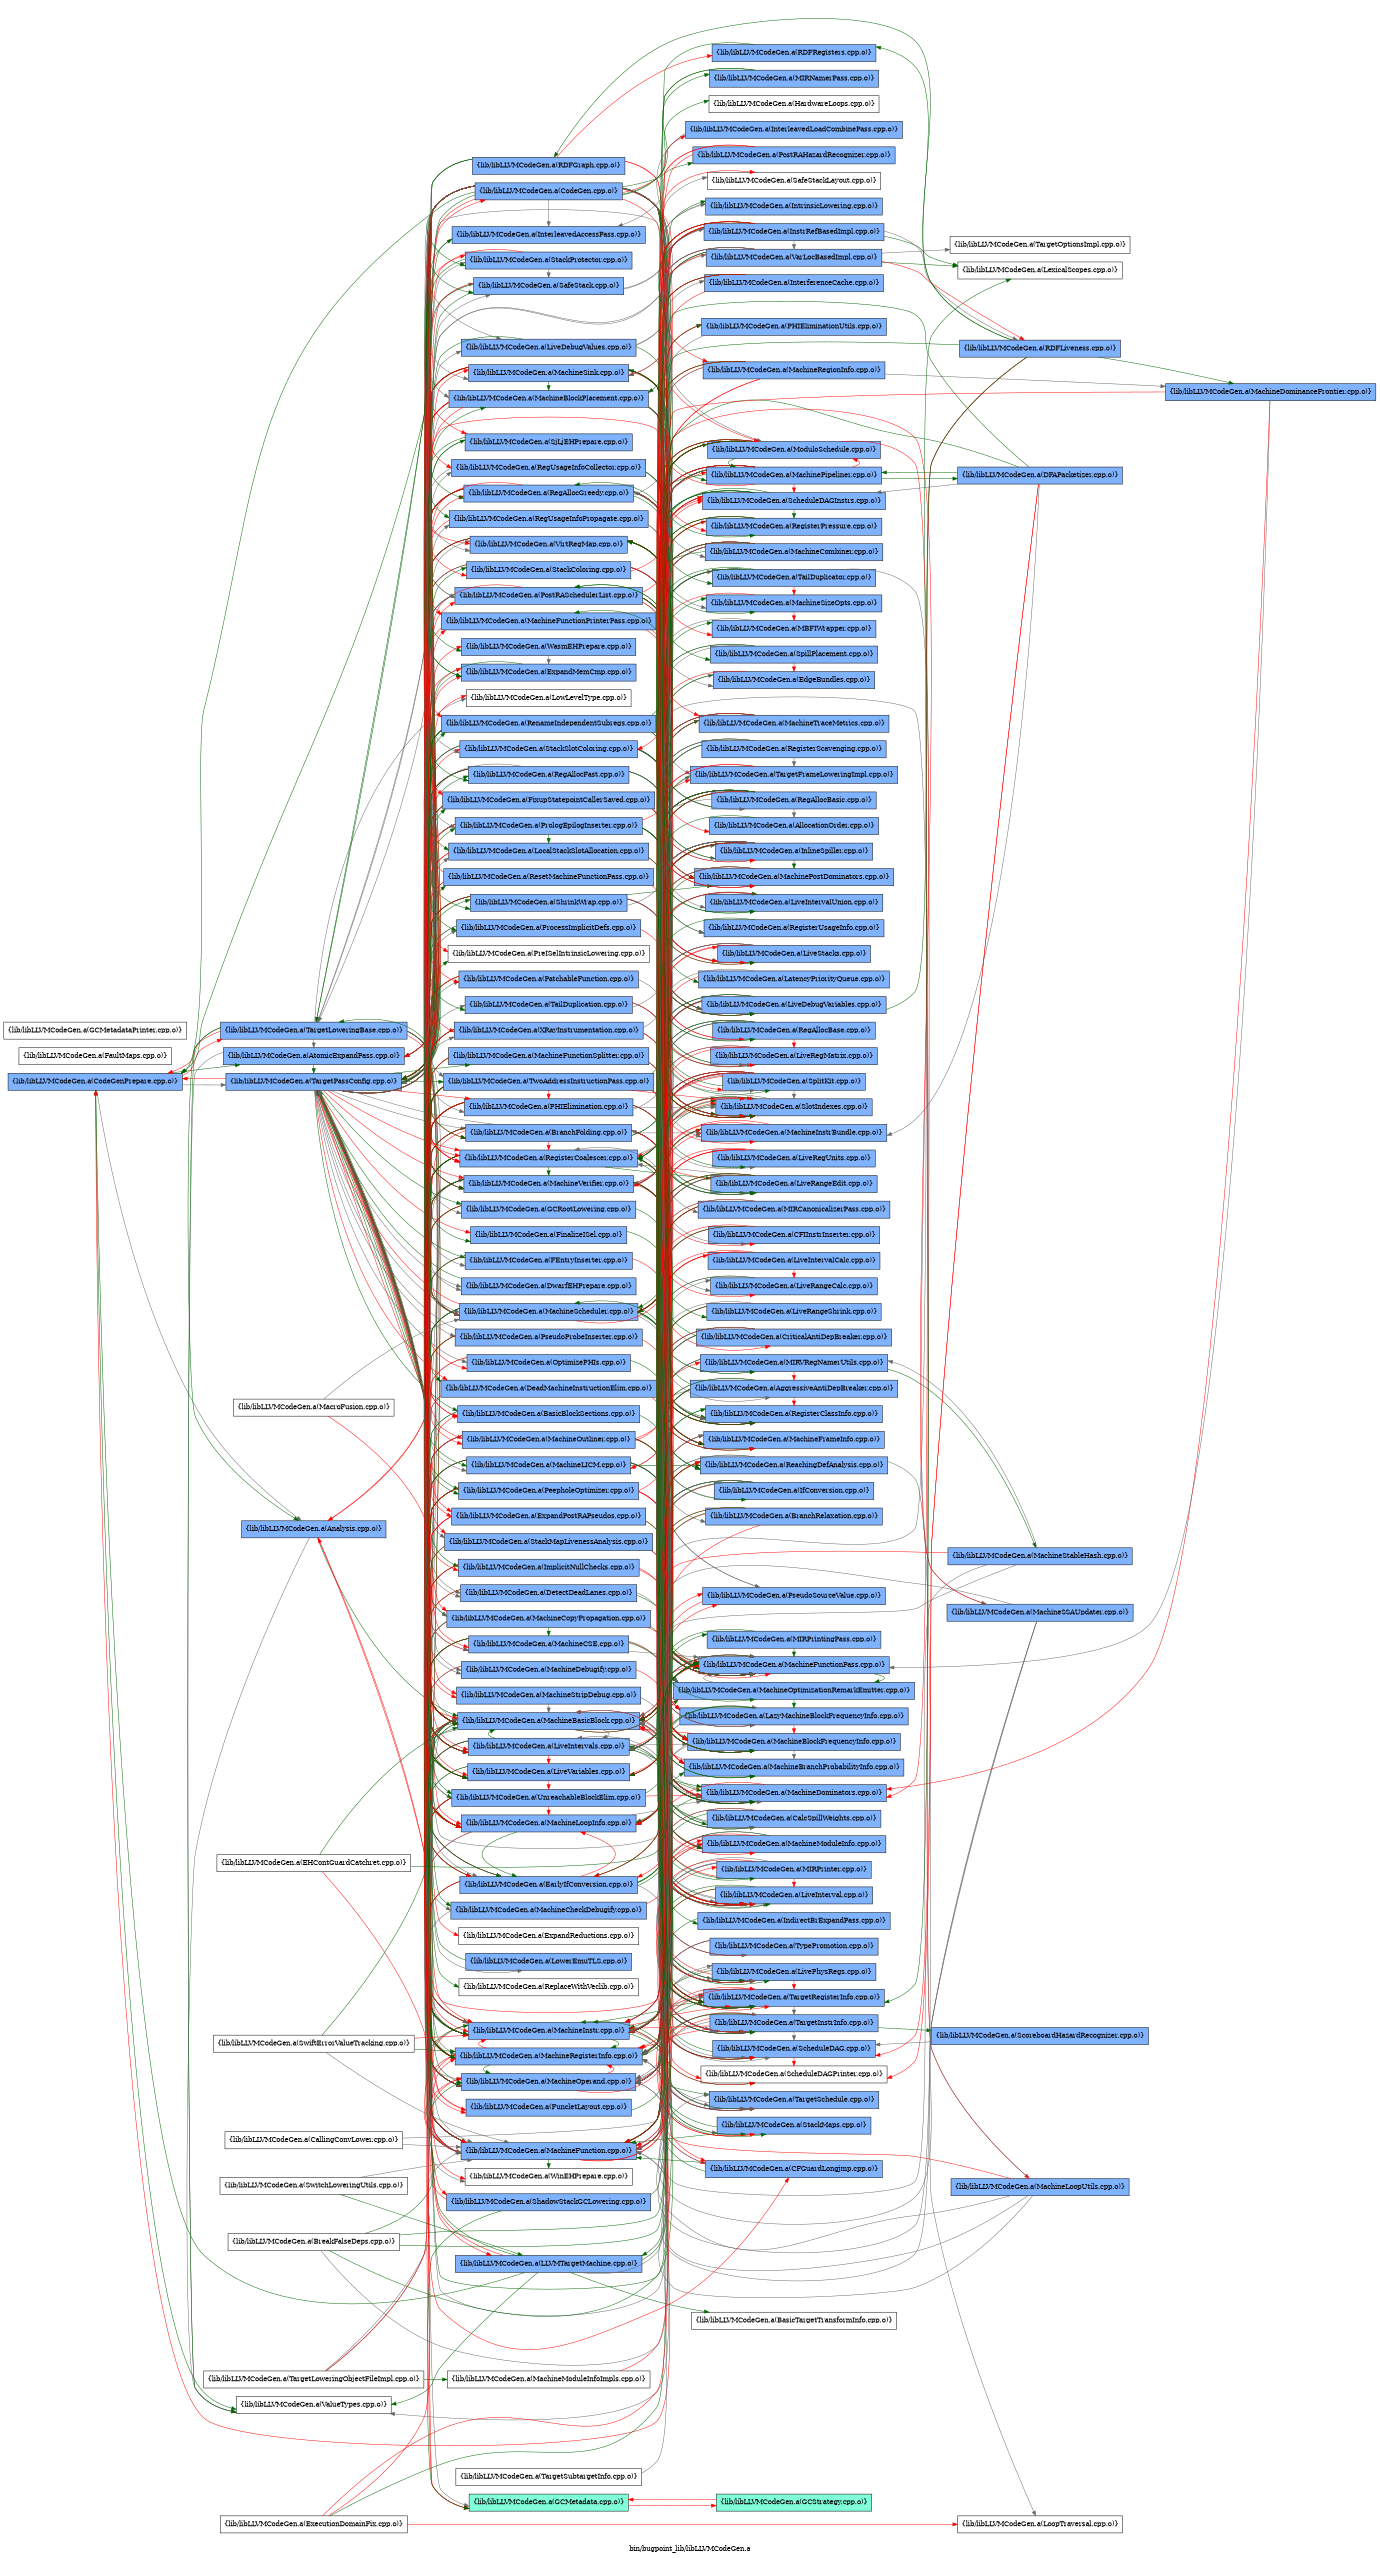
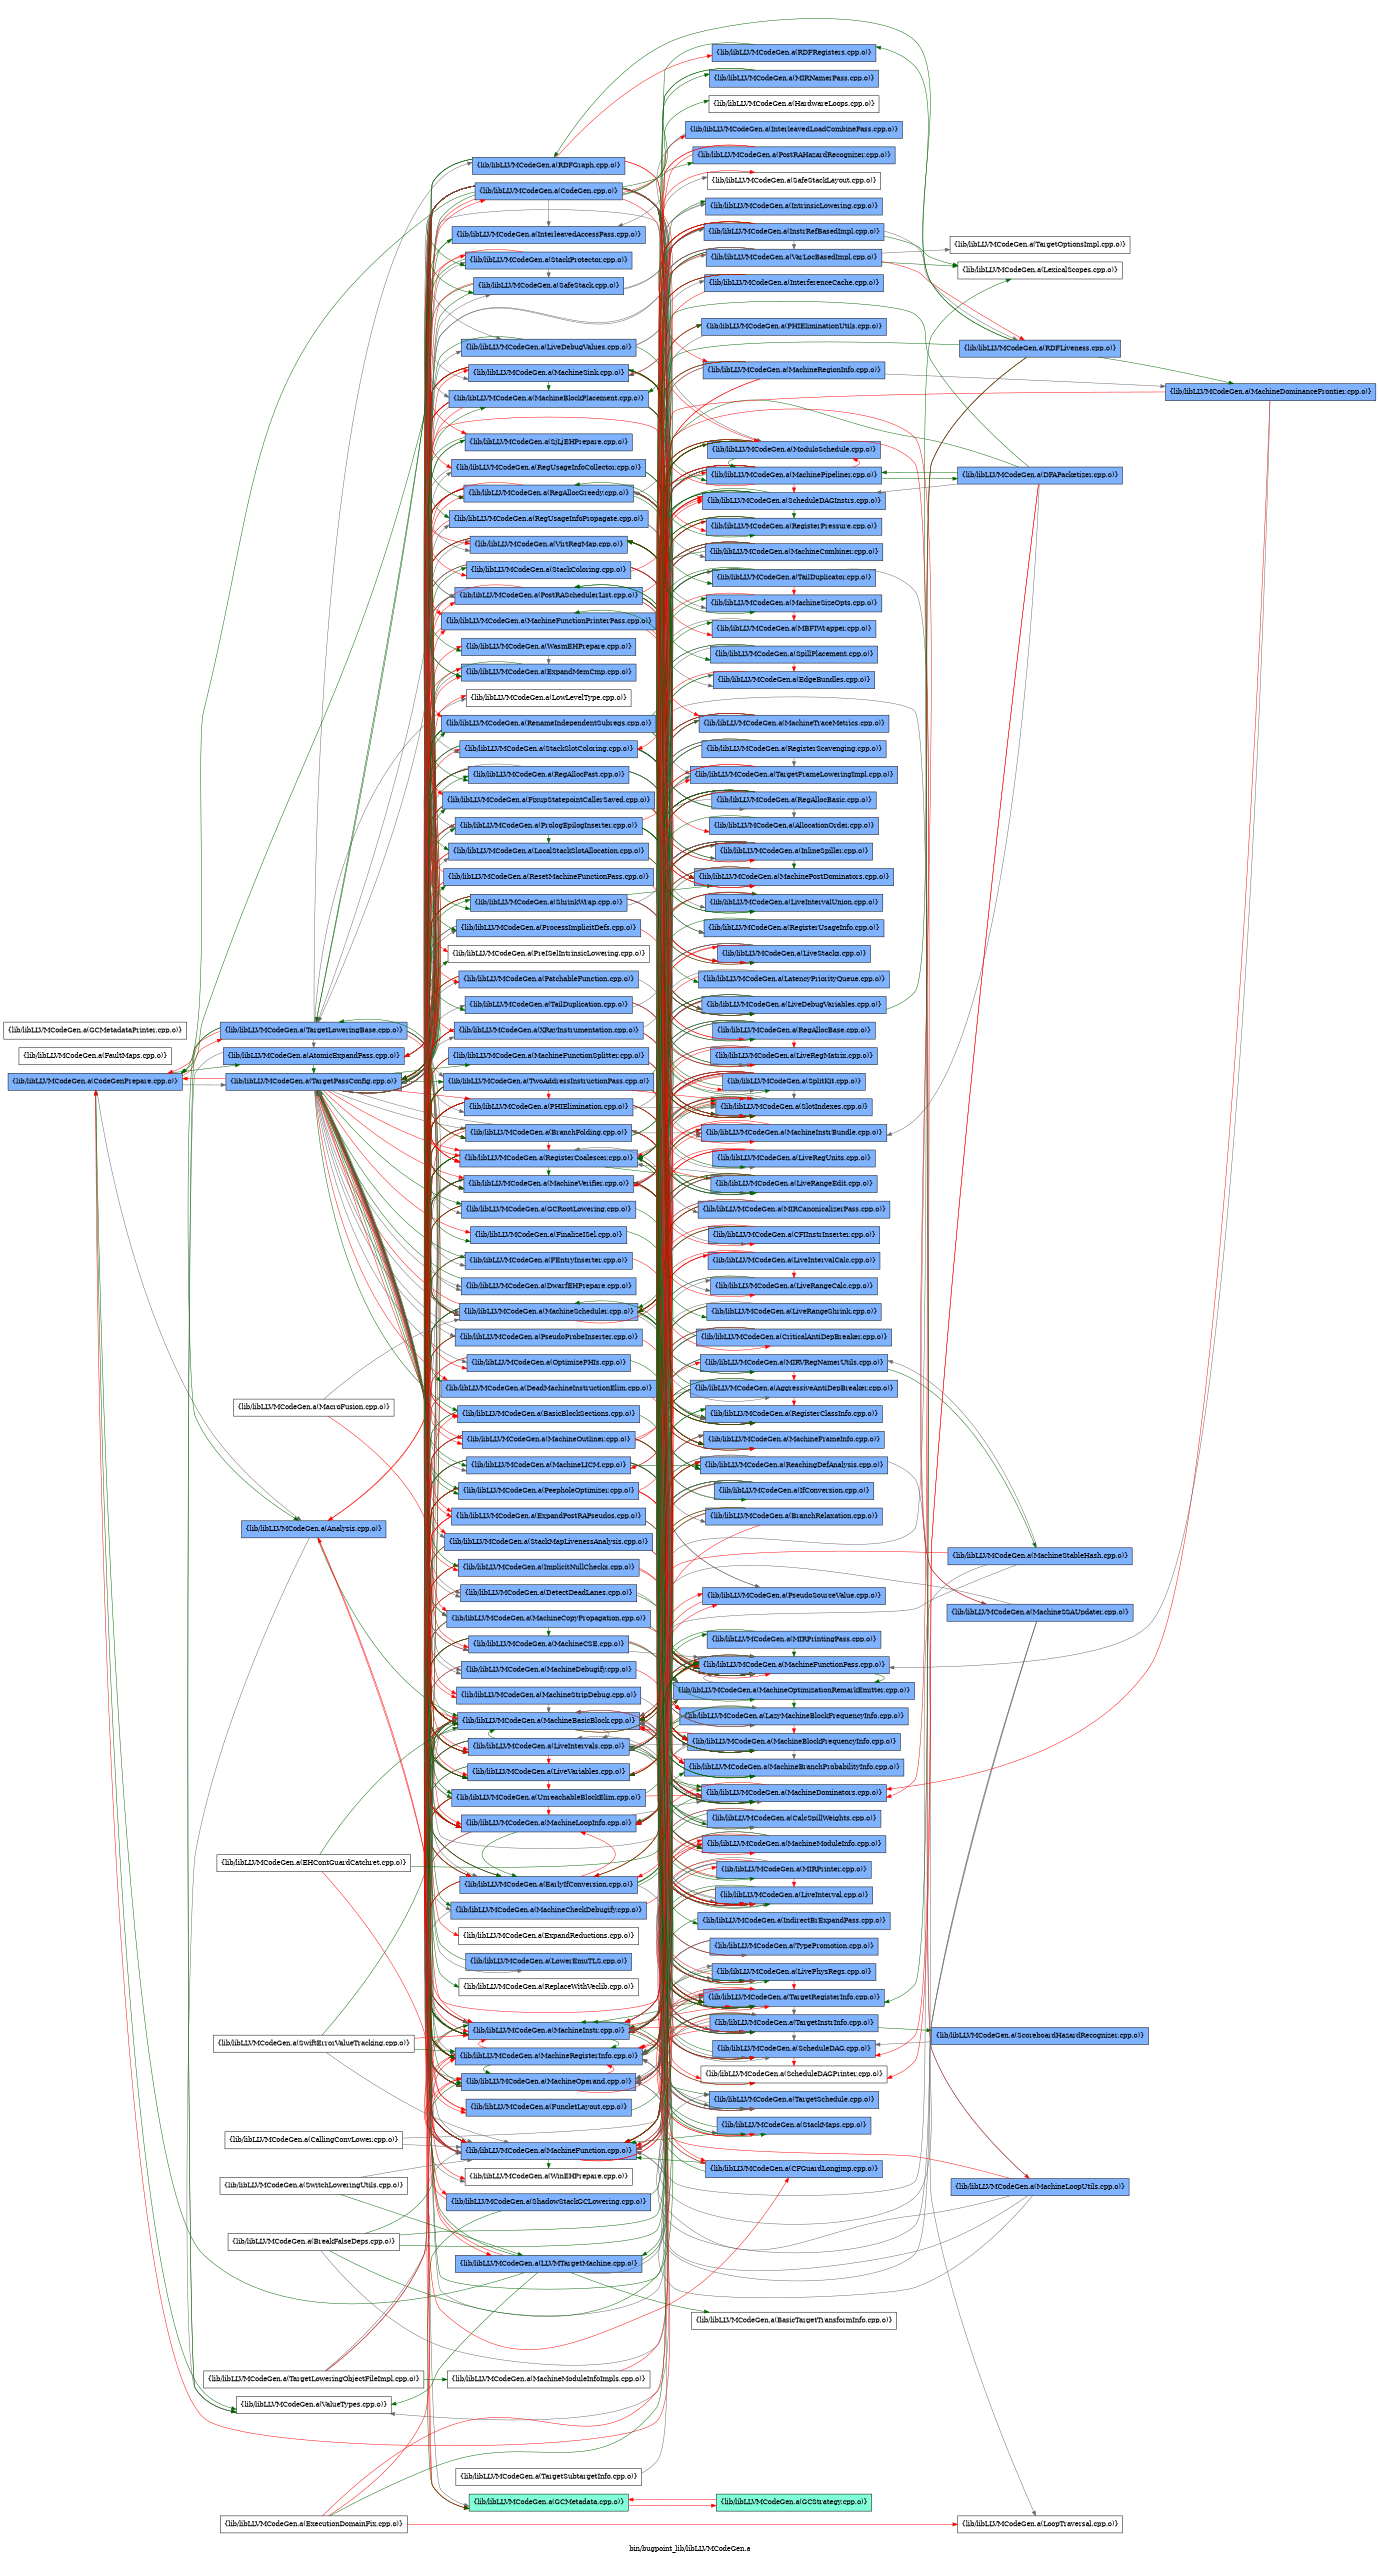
(424, 652) -> (334, 575)
(659, 1765) -> (684, 1768)
